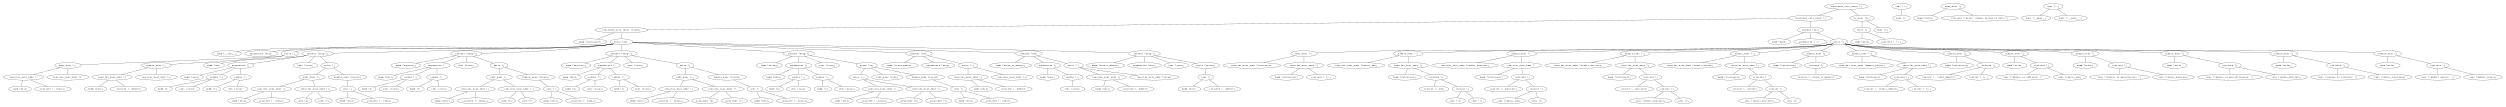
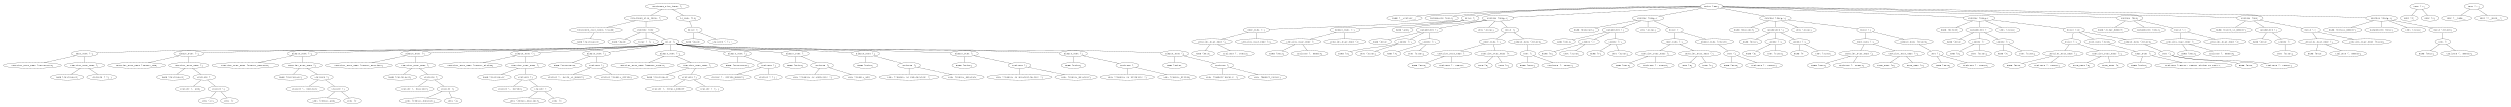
(1873, 24) -> (2414, 12)
(621, 36) -> none
(1810, 42) -> (646, 42)
none -> (2122, 48)
(227, 54) -> (1404, 18)
none -> (616, 77)
(1939, 77) -> (727, 77)
(2390, 77) -> (1177, 77)
